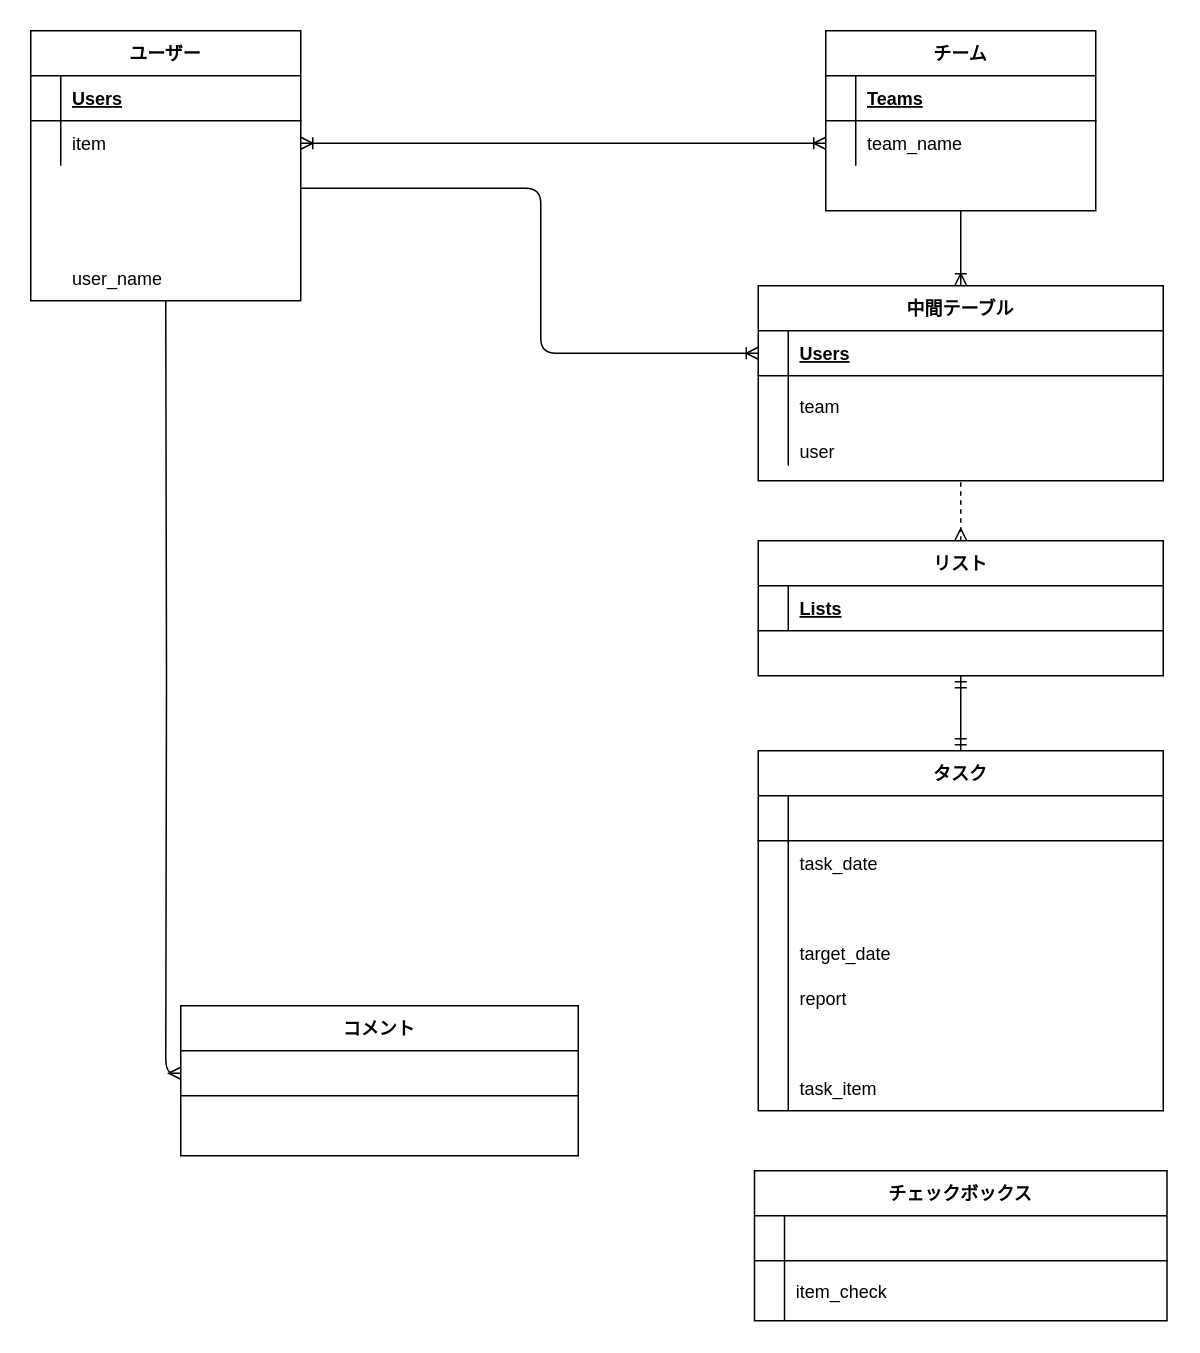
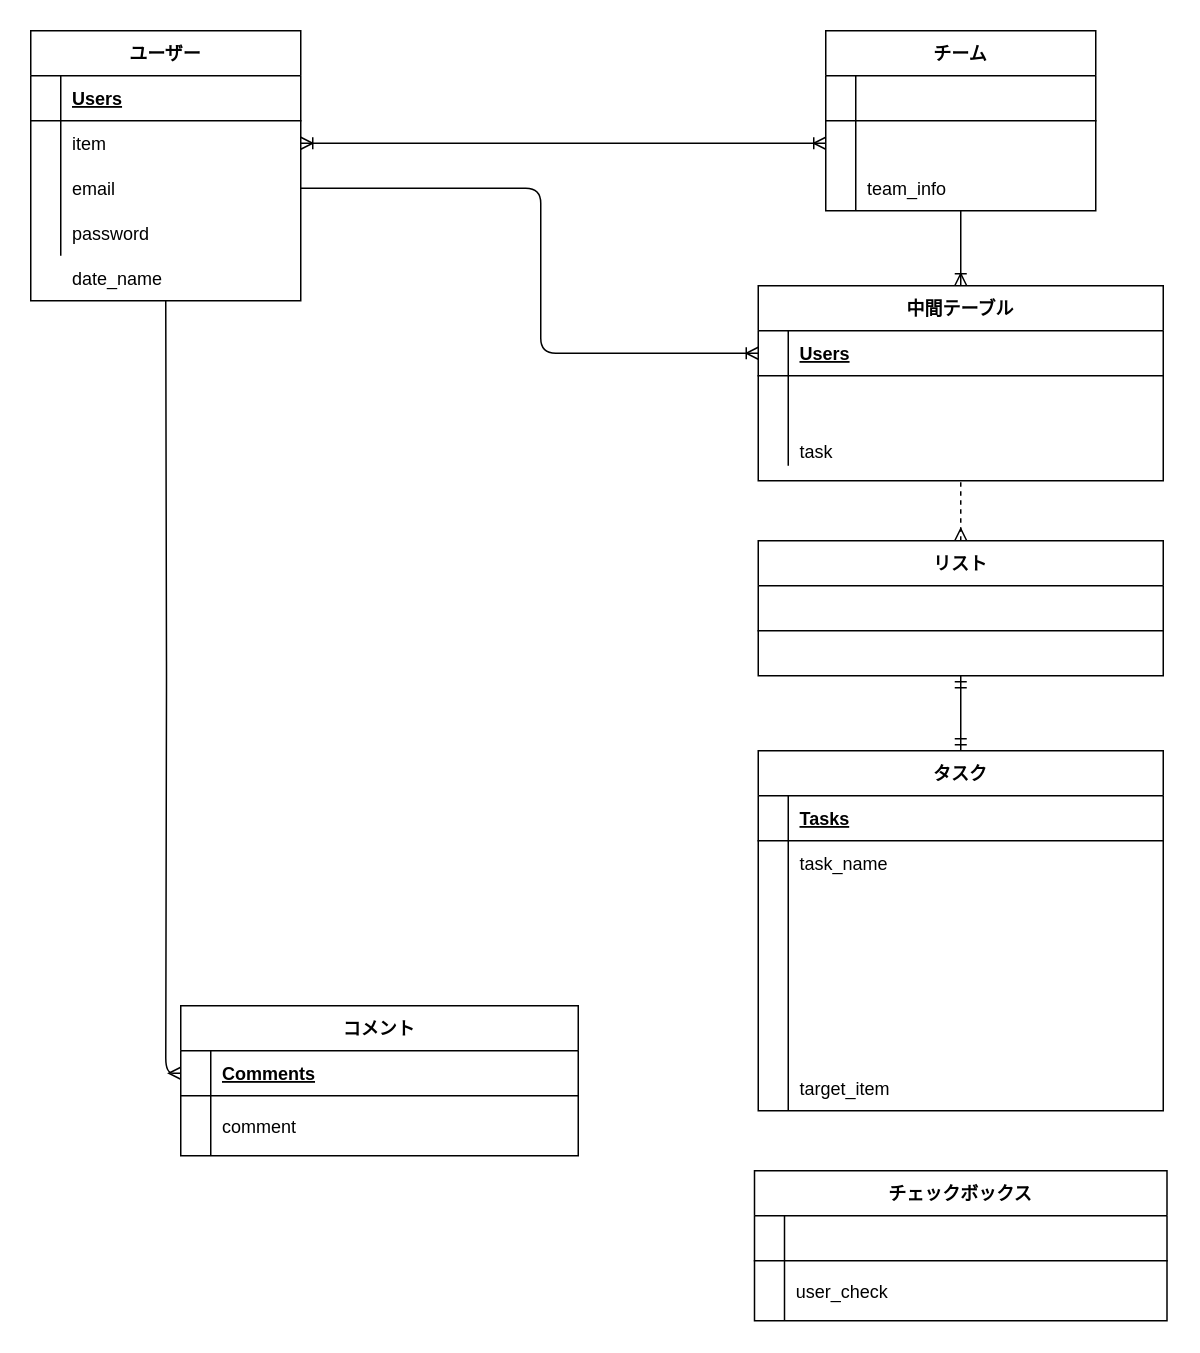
(976, 98) -> none
(976, 143) -> none
none -> (181, 188)
none -> (976, 188)
none -> (181, 233)
(117, 279) -> (117, 279)
(976, 406) -> none
(820, 452) -> (820, 452)
(976, 608) -> none
none -> (976, 818)
(845, 864) -> (845, 864)
(976, 953) -> none
(976, 998) -> none
none -> (395, 1073)
(843, 1089) -> (853, 1089)
none -> (395, 1126)
(844, 1292) -> (846, 1292)
